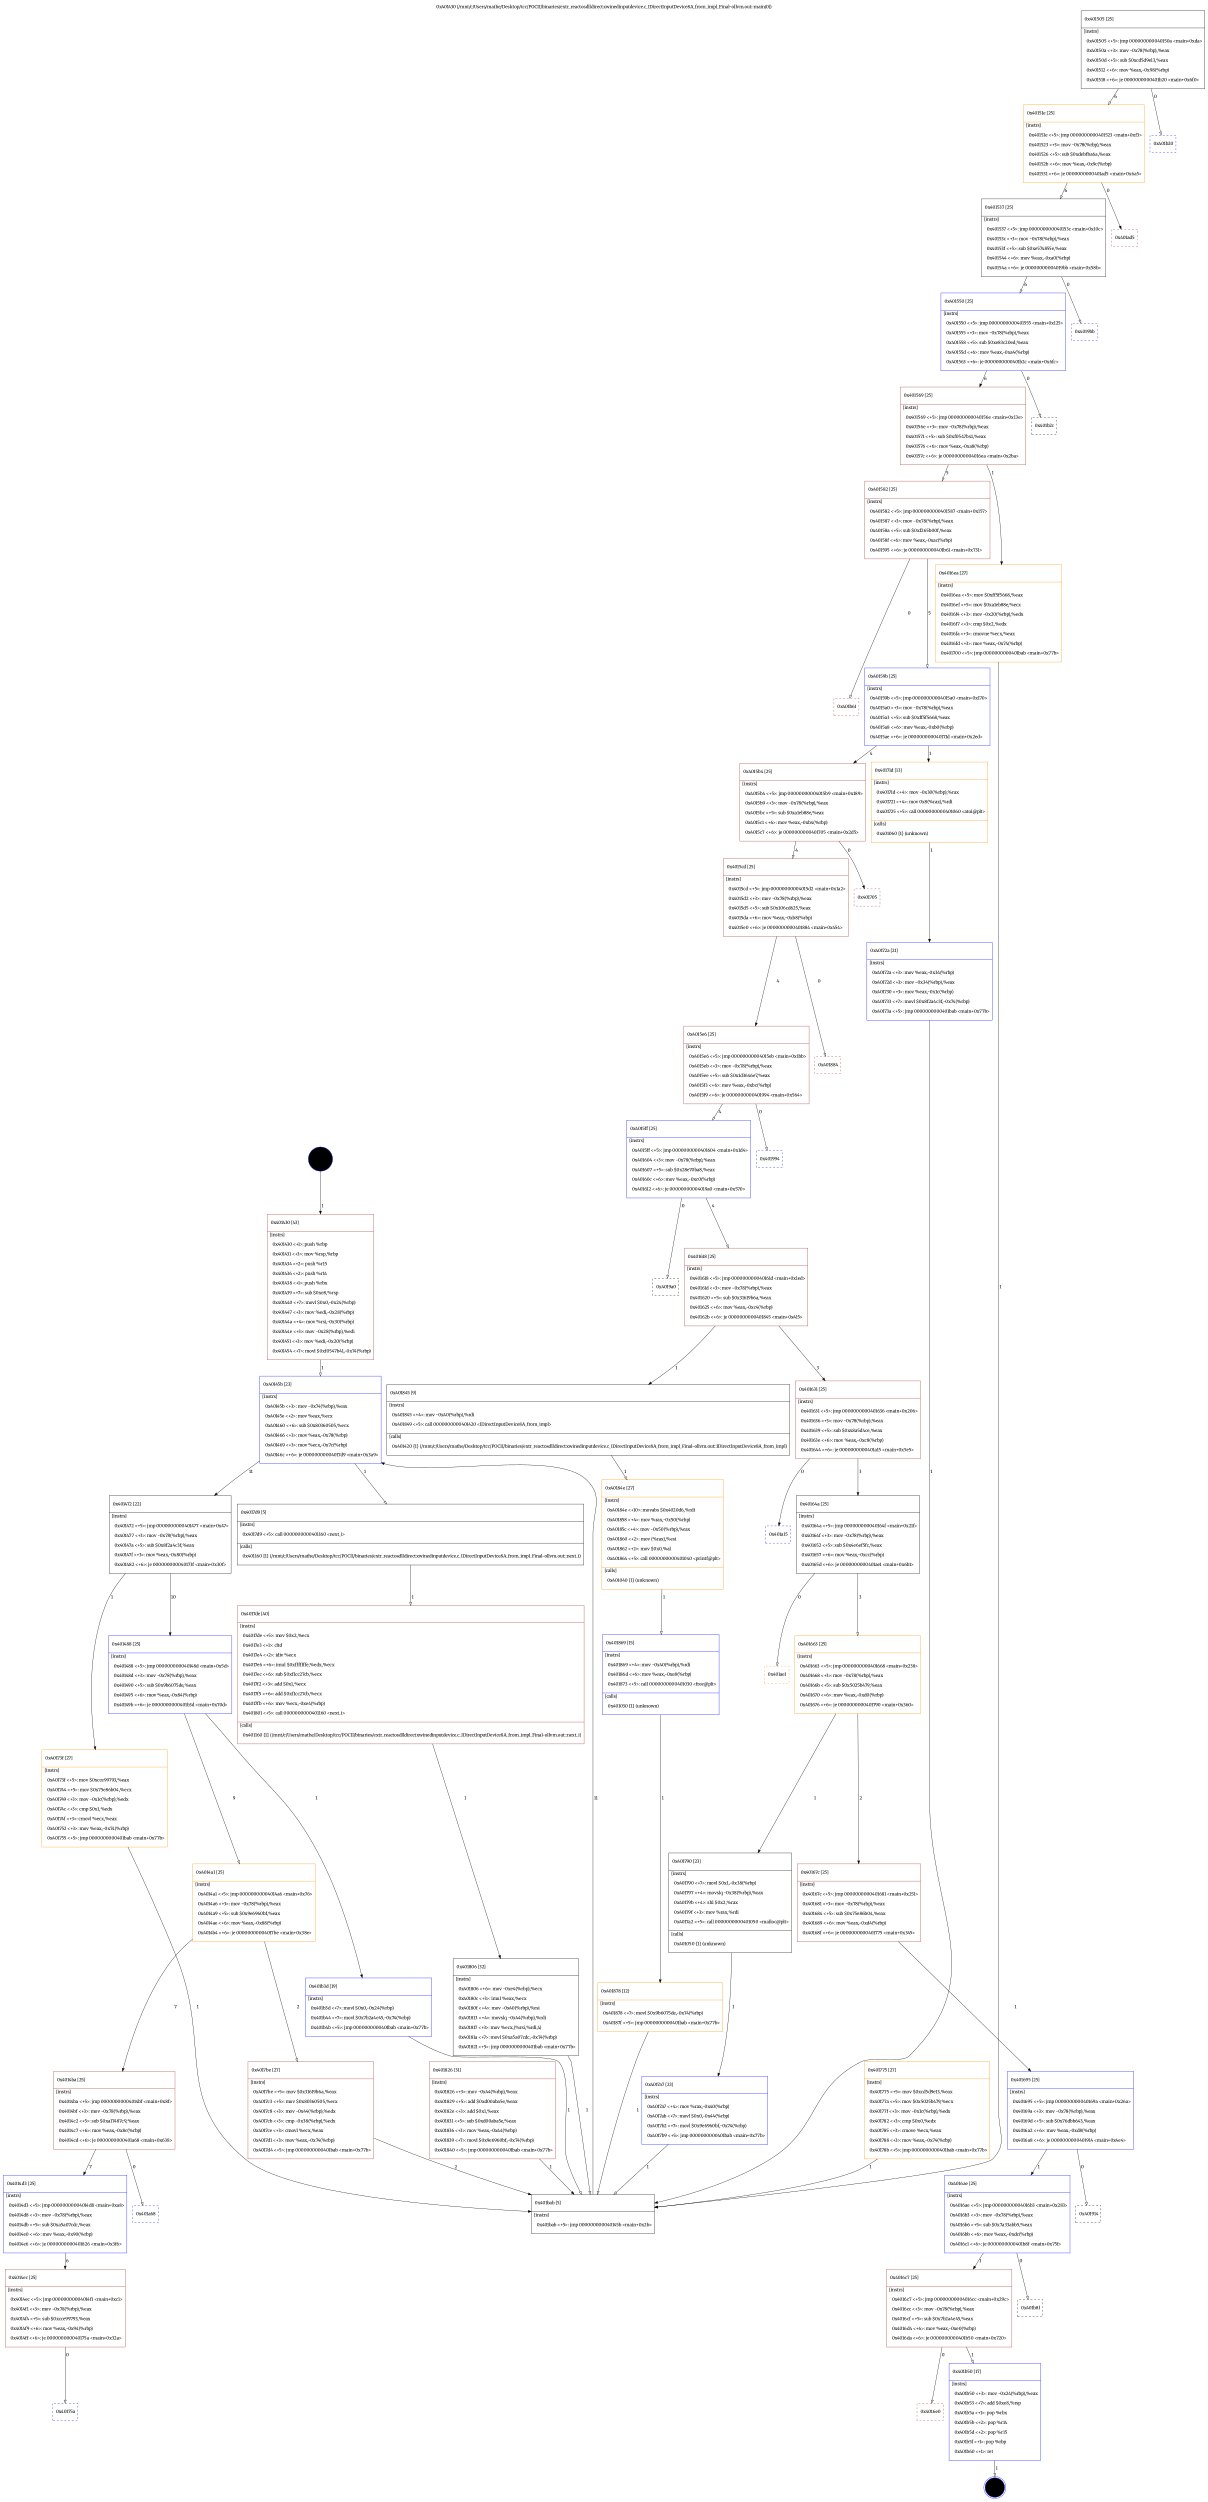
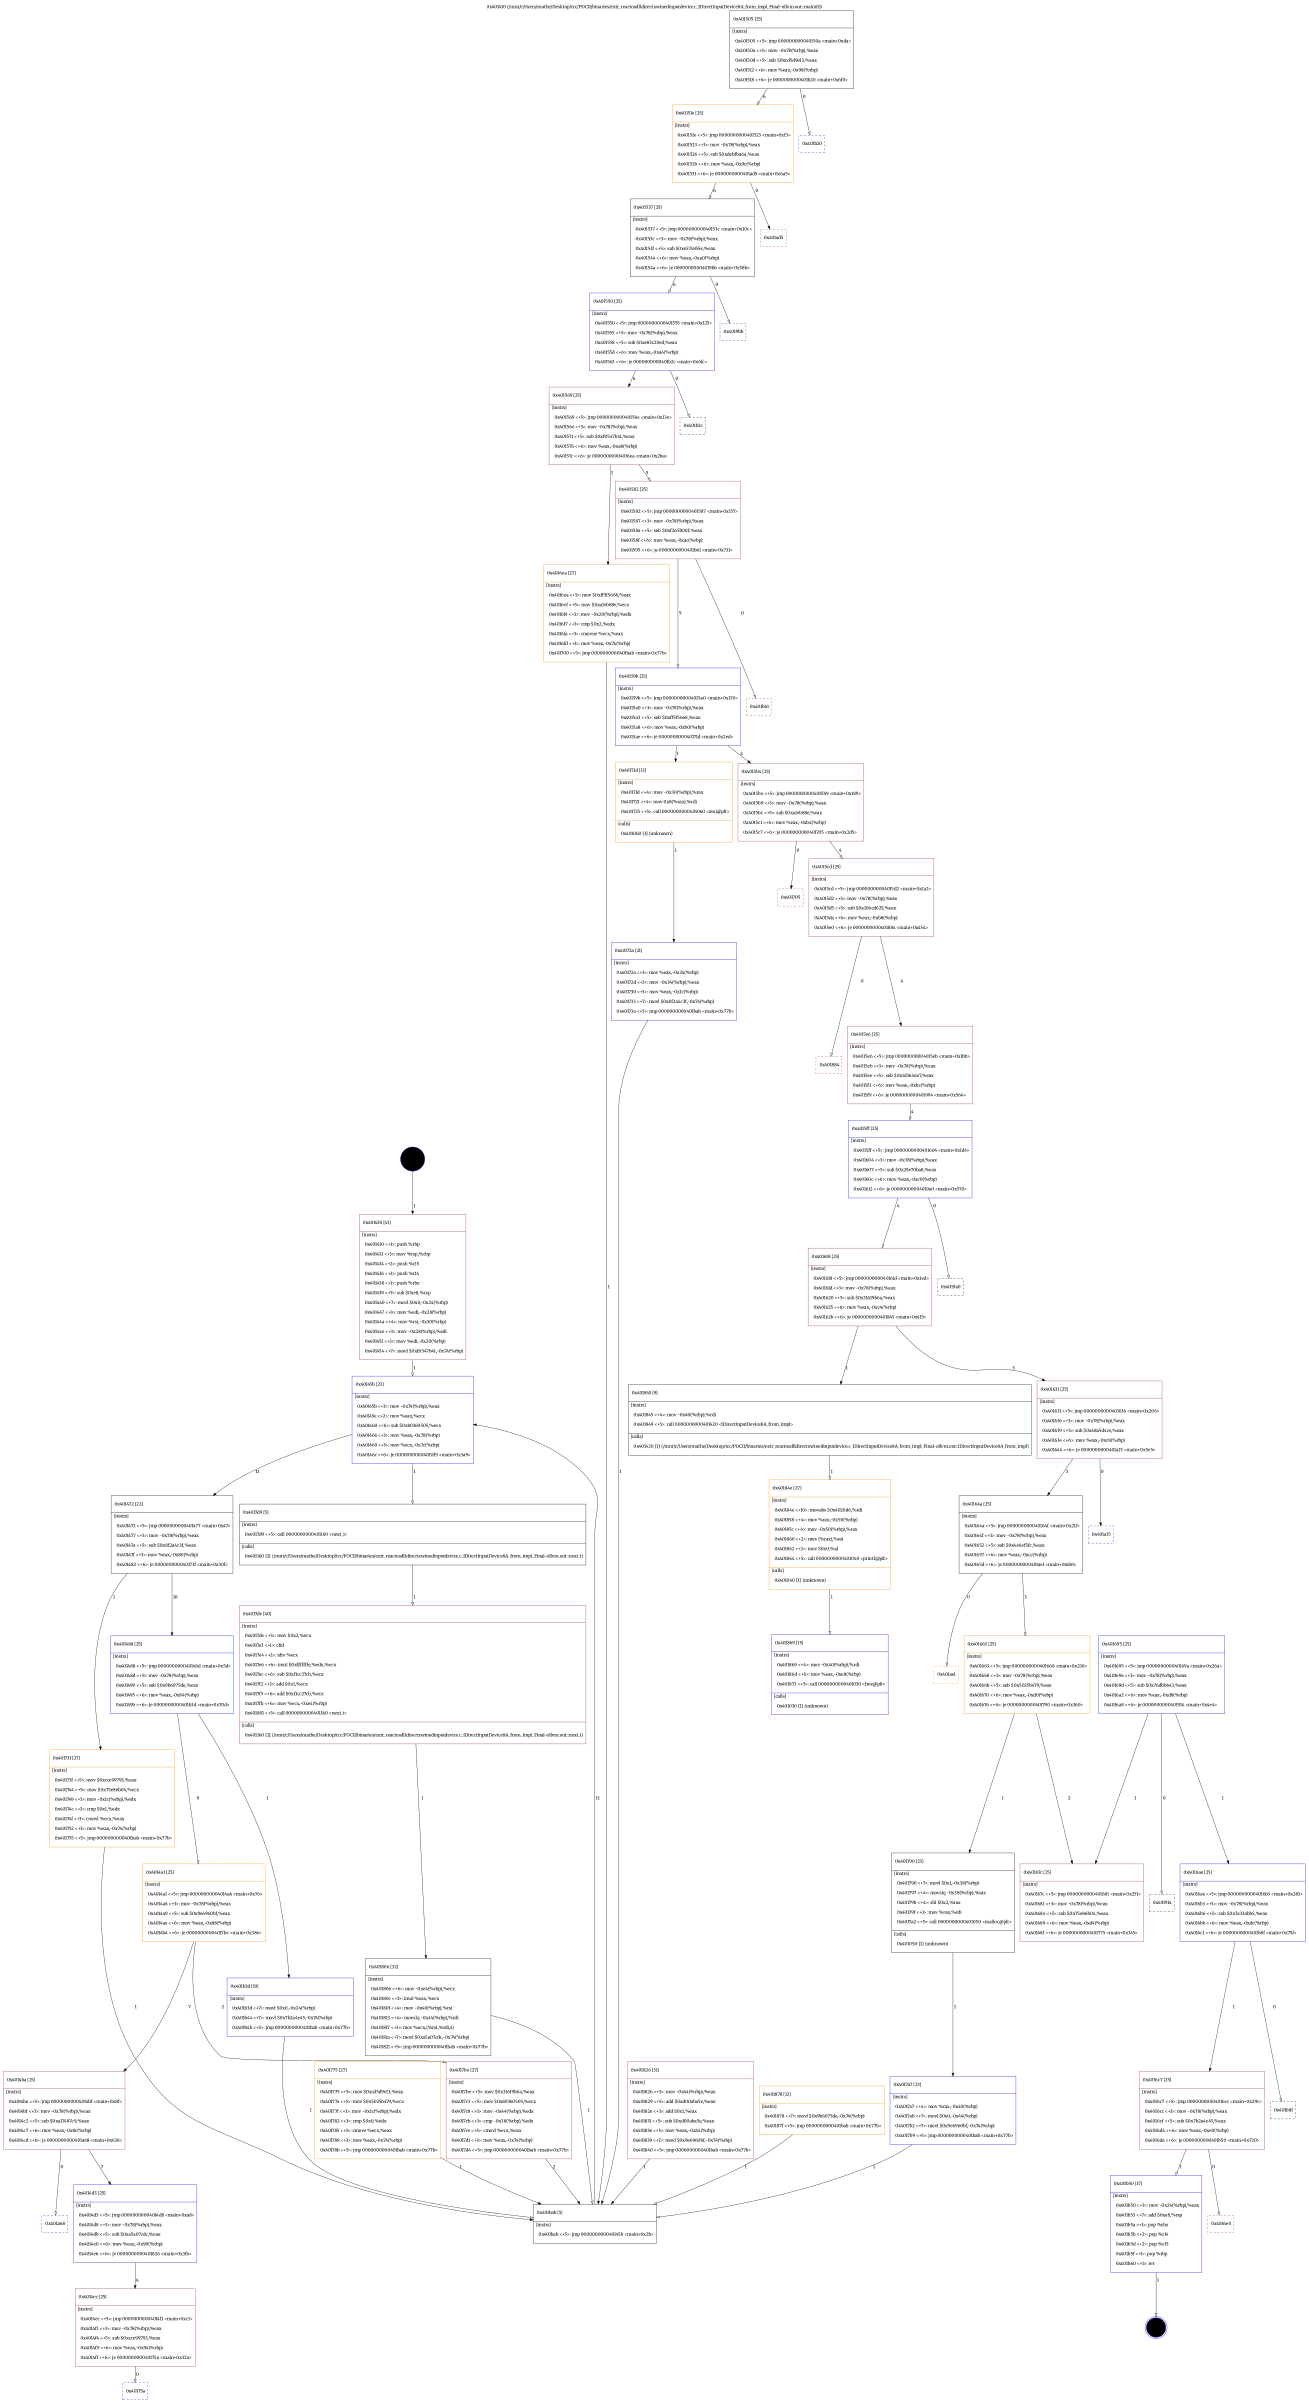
(769, 1159) -> none
(660, 1847) -> none
(964, 2005) -> (1122, 1787)
